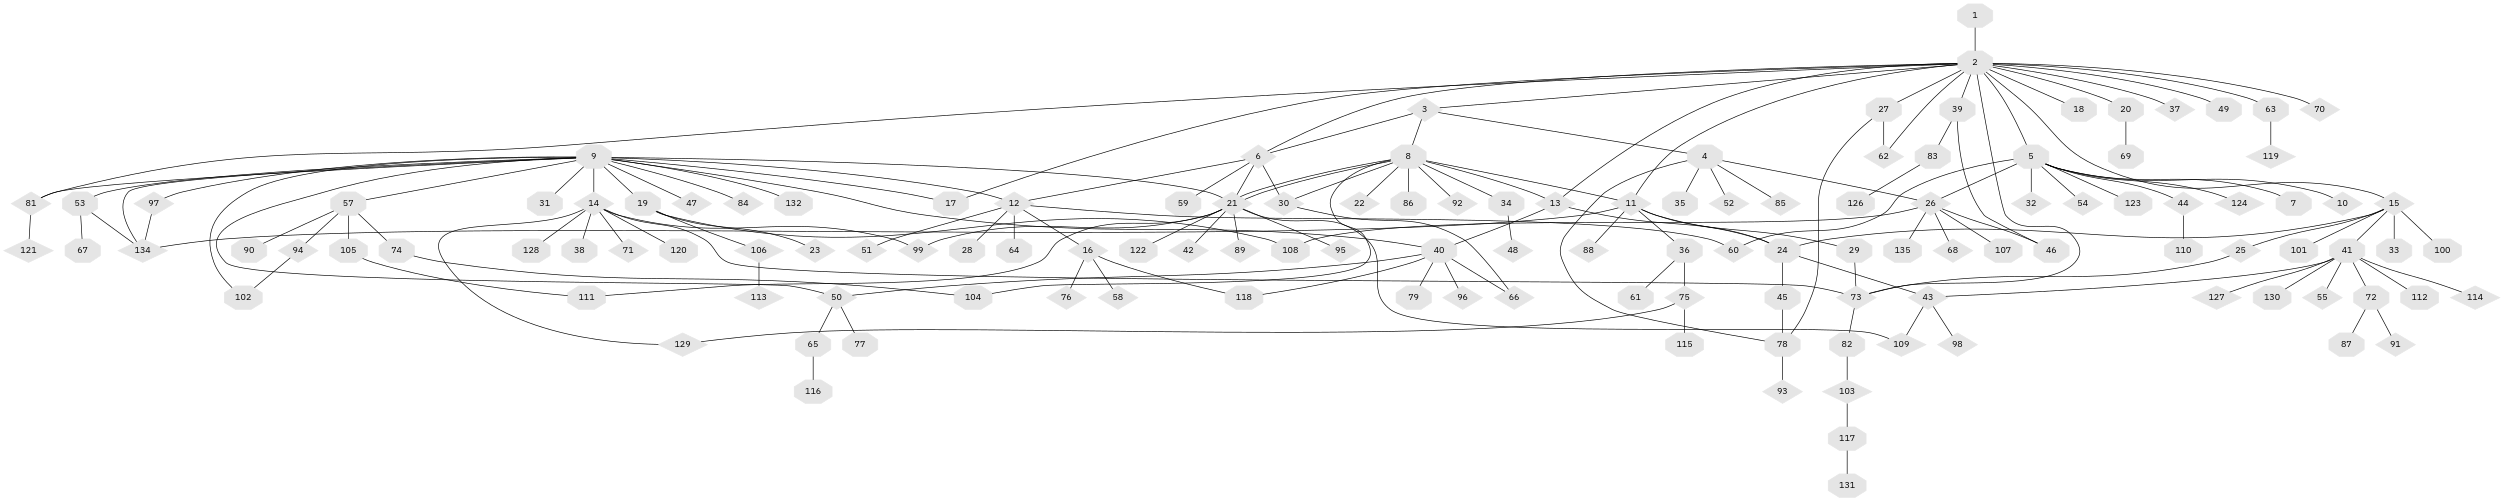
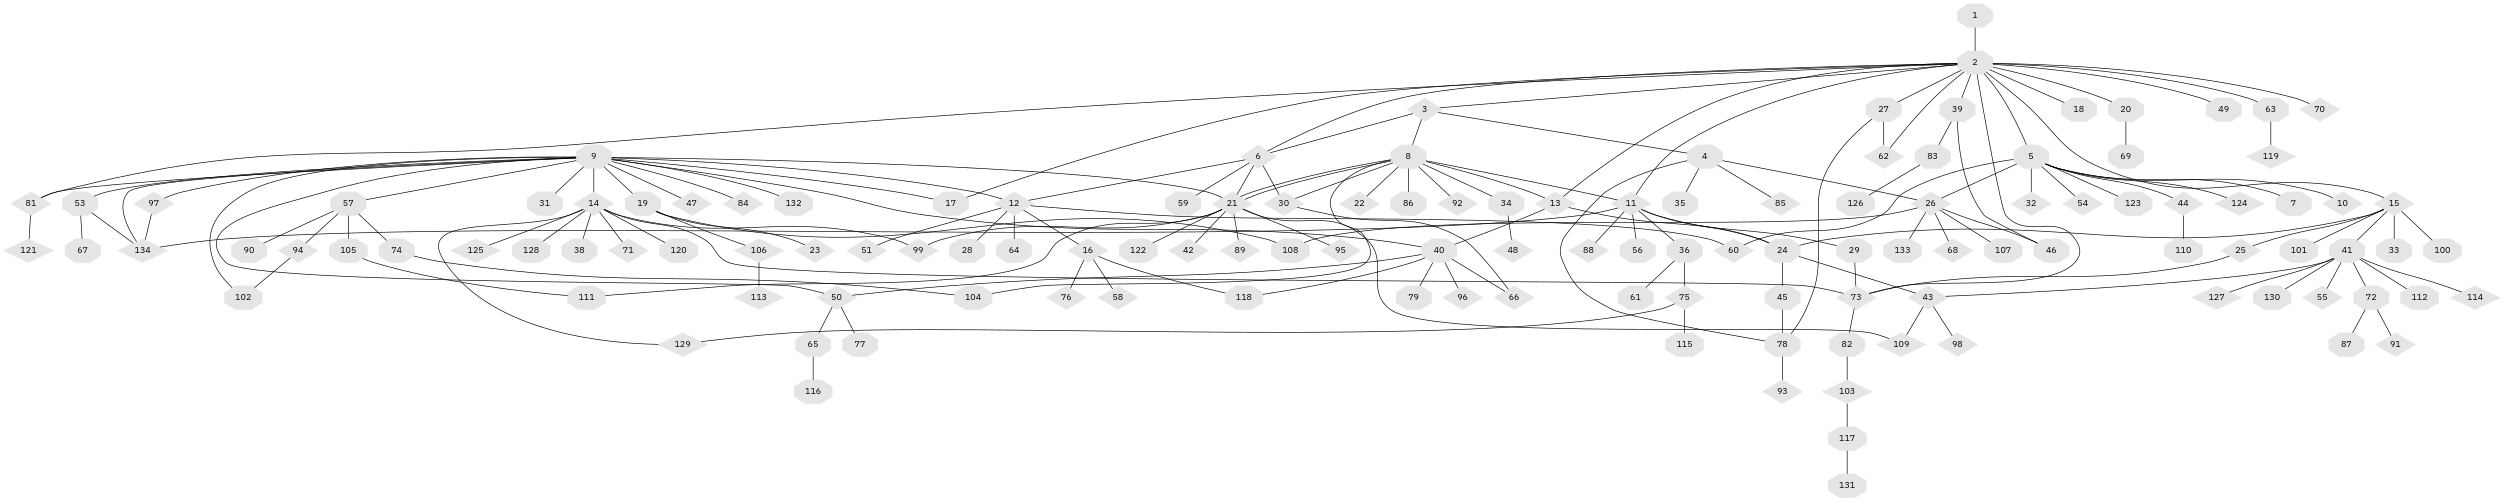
(2175, 110) -> none
(1729, 204) -> none
none -> (476, 251)
none -> (1638, 251)
(1903, 251) -> (1903, 251)
